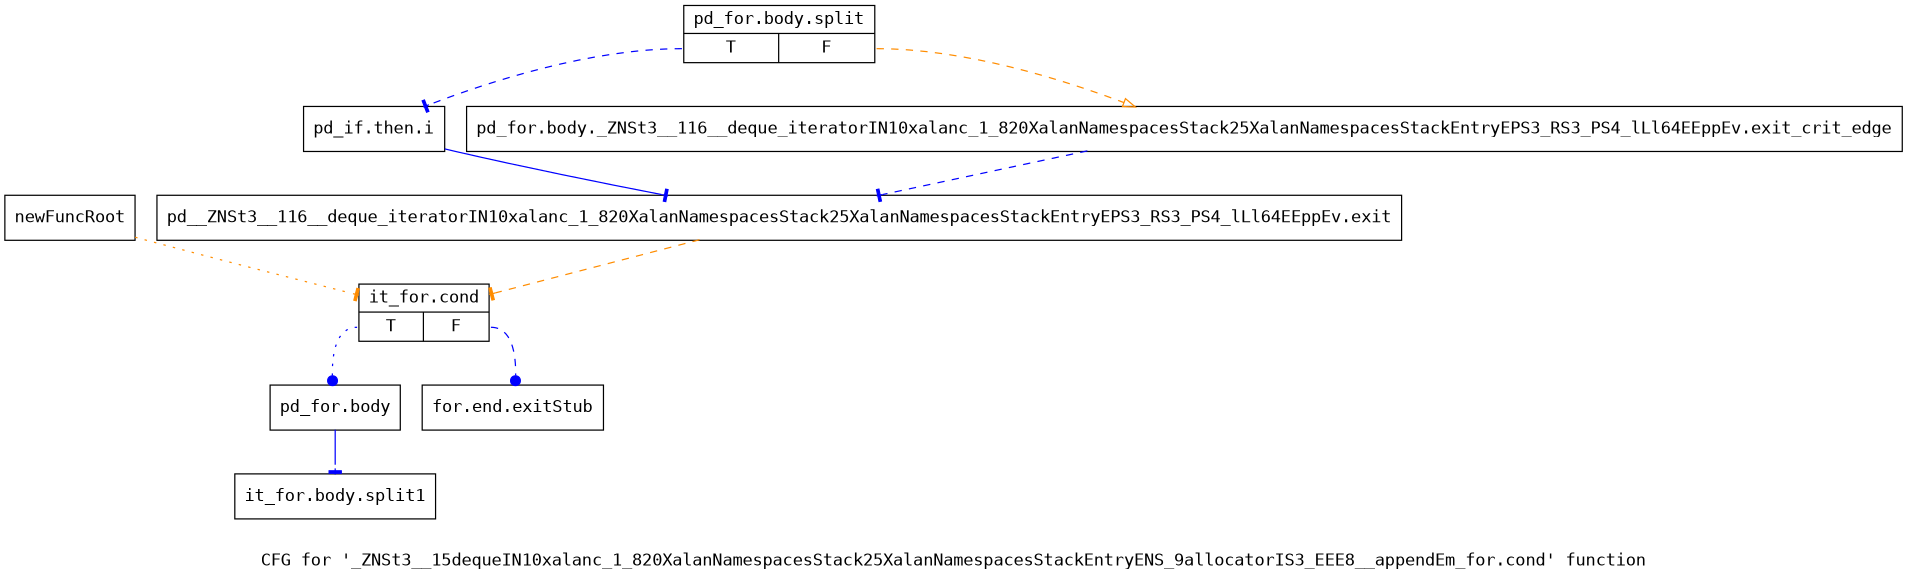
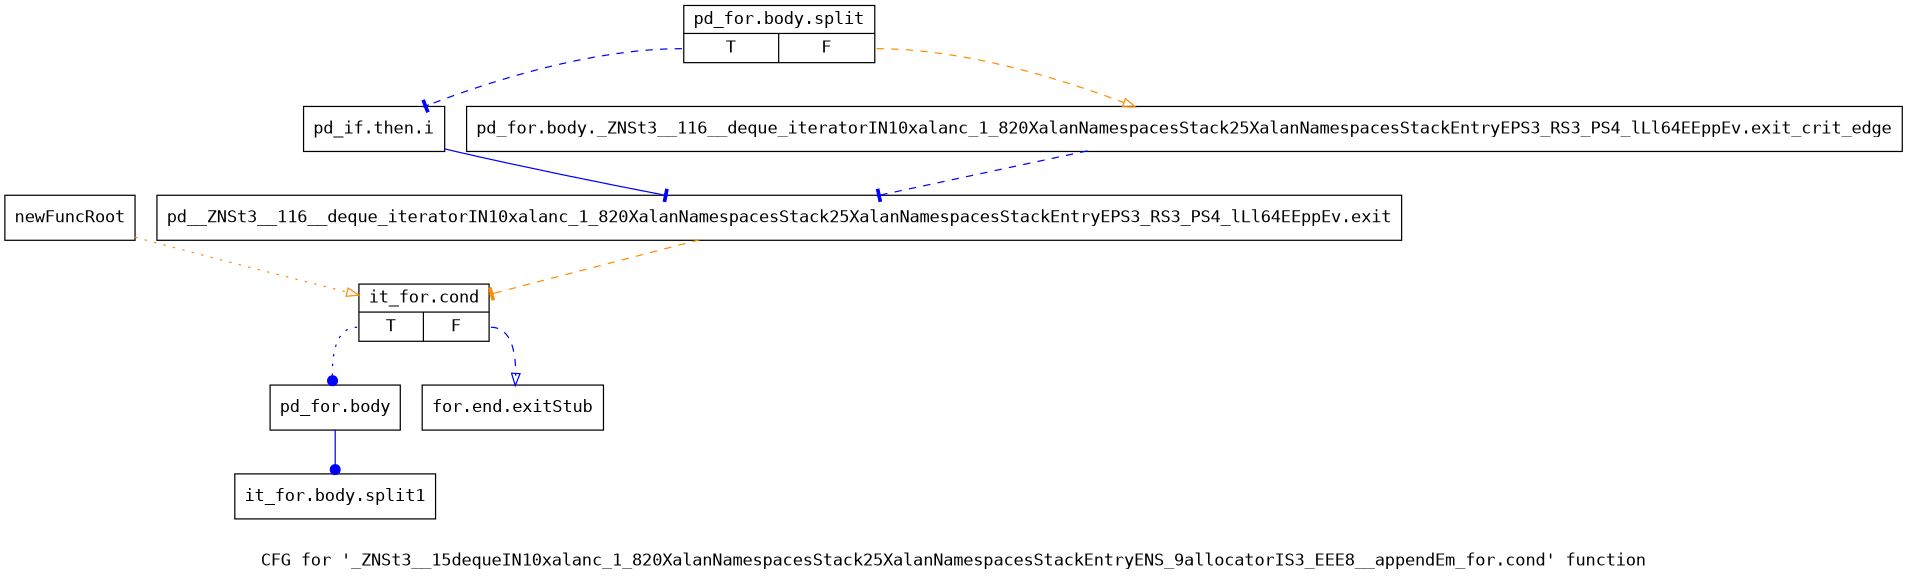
(241, 265) -> (241, 265)
(512, 346) -> (512, 346)
(335, 447) -> (335, 447)
